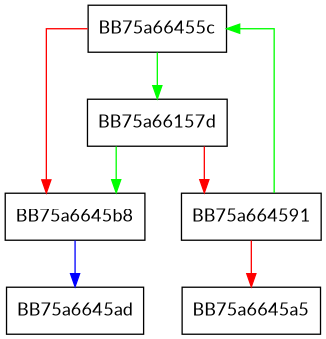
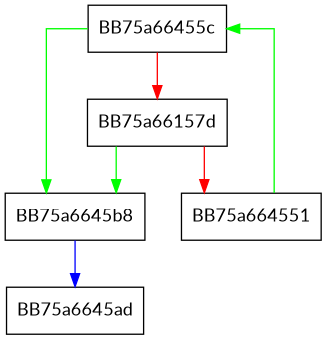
(157, 69) -> (157, 69)
(46, 84) -> (46, 84)
(251, 217) -> (251, 217)
(251, 311) -> none
